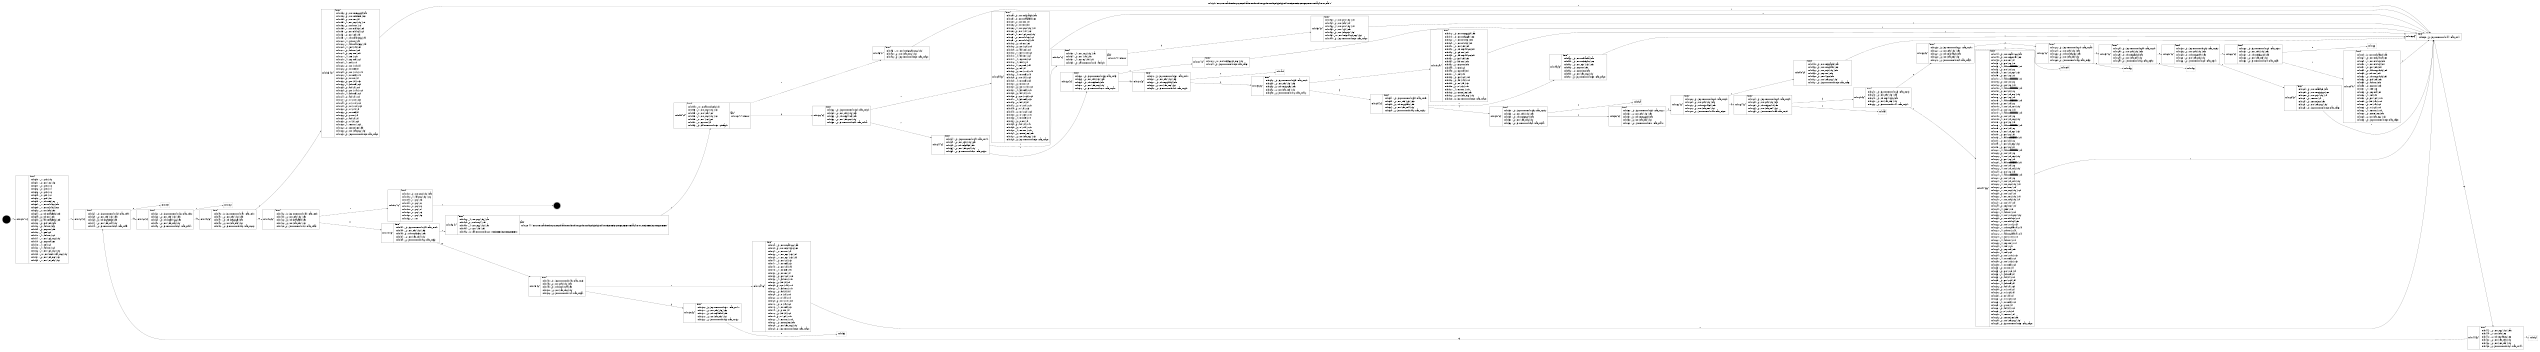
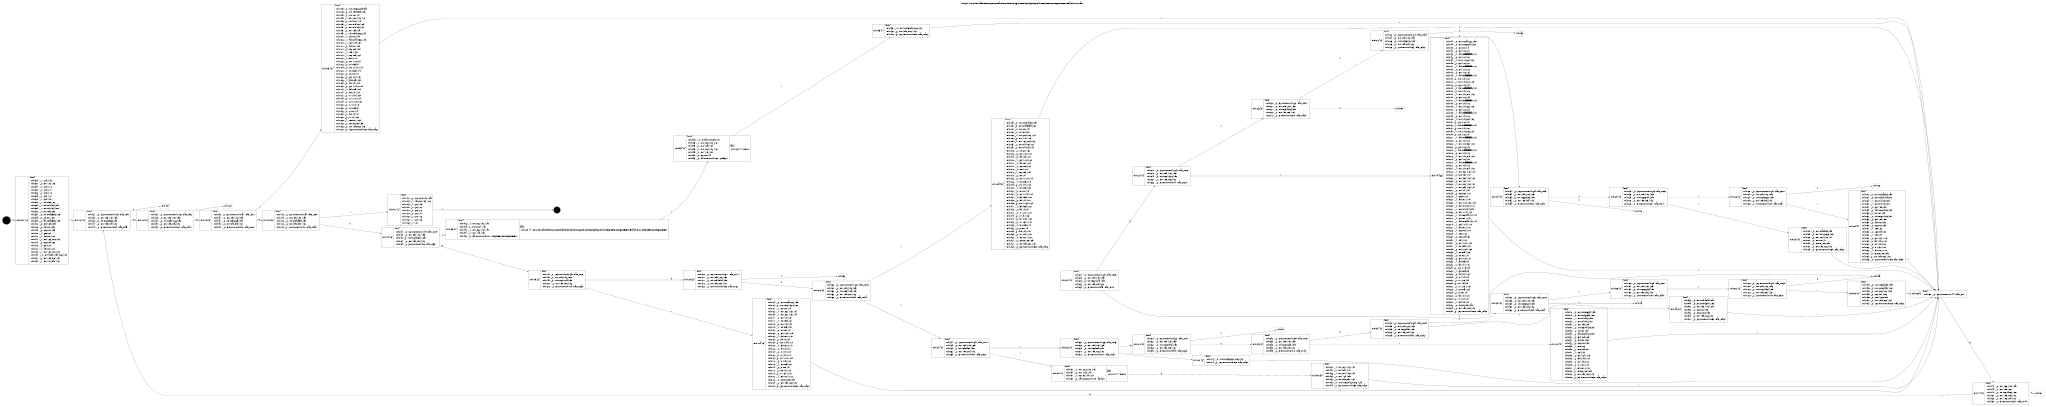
(1731, 105) -> (1829, 281)
(781, 116) -> (776, 285)
